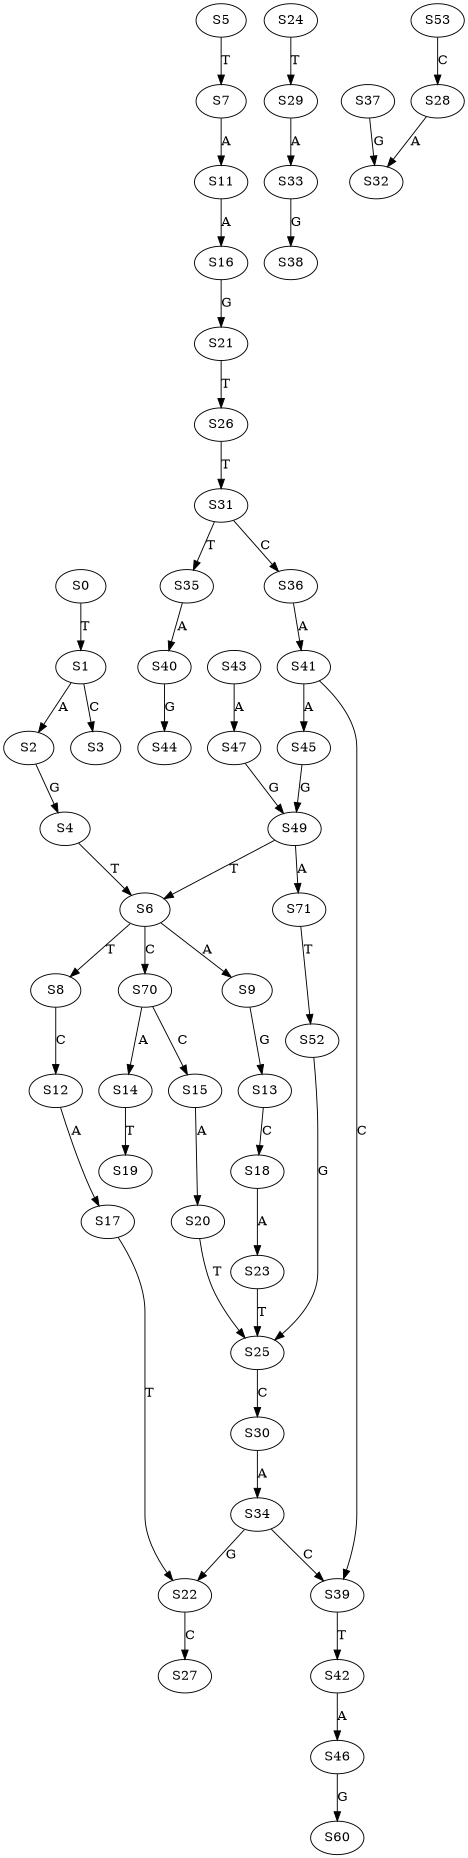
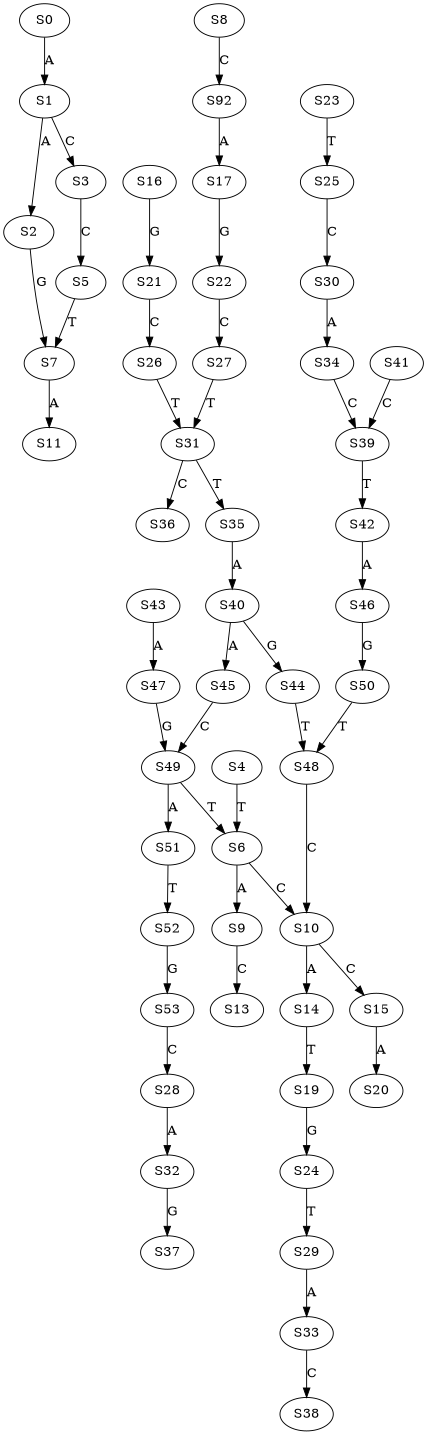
(372, 137) -> (167, 1207)
(221, 218) -> none
(296, 223) -> (312, 1374)
none -> (81, 227)
(226, 384) -> (155, 323)
none -> (205, 399)
(297, 622) -> none
(85, 627) -> (49, 61)
(304, 703) -> (228, 642)
none -> (307, 767)
(45, 784) -> (35, 293)
(306, 788) -> (205, 727)
(299, 910) -> (168, 848)
(104, 947) -> none
(145, 990) -> (307, 929)
(265, 1041) -> (242, 970)
(56, 1091) -> (219, 101)
none -> (307, 1127)
(257, 1172) -> none
(318, 1201) -> (167, 965)
(212, 1288) -> none
(150, 1393) -> (225, 232)
(224, 1552) -> none
(337, 1838) -> (362, 687)
